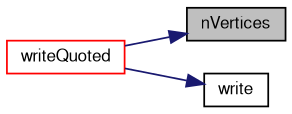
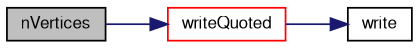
(147, 41) -> (128, 24)
